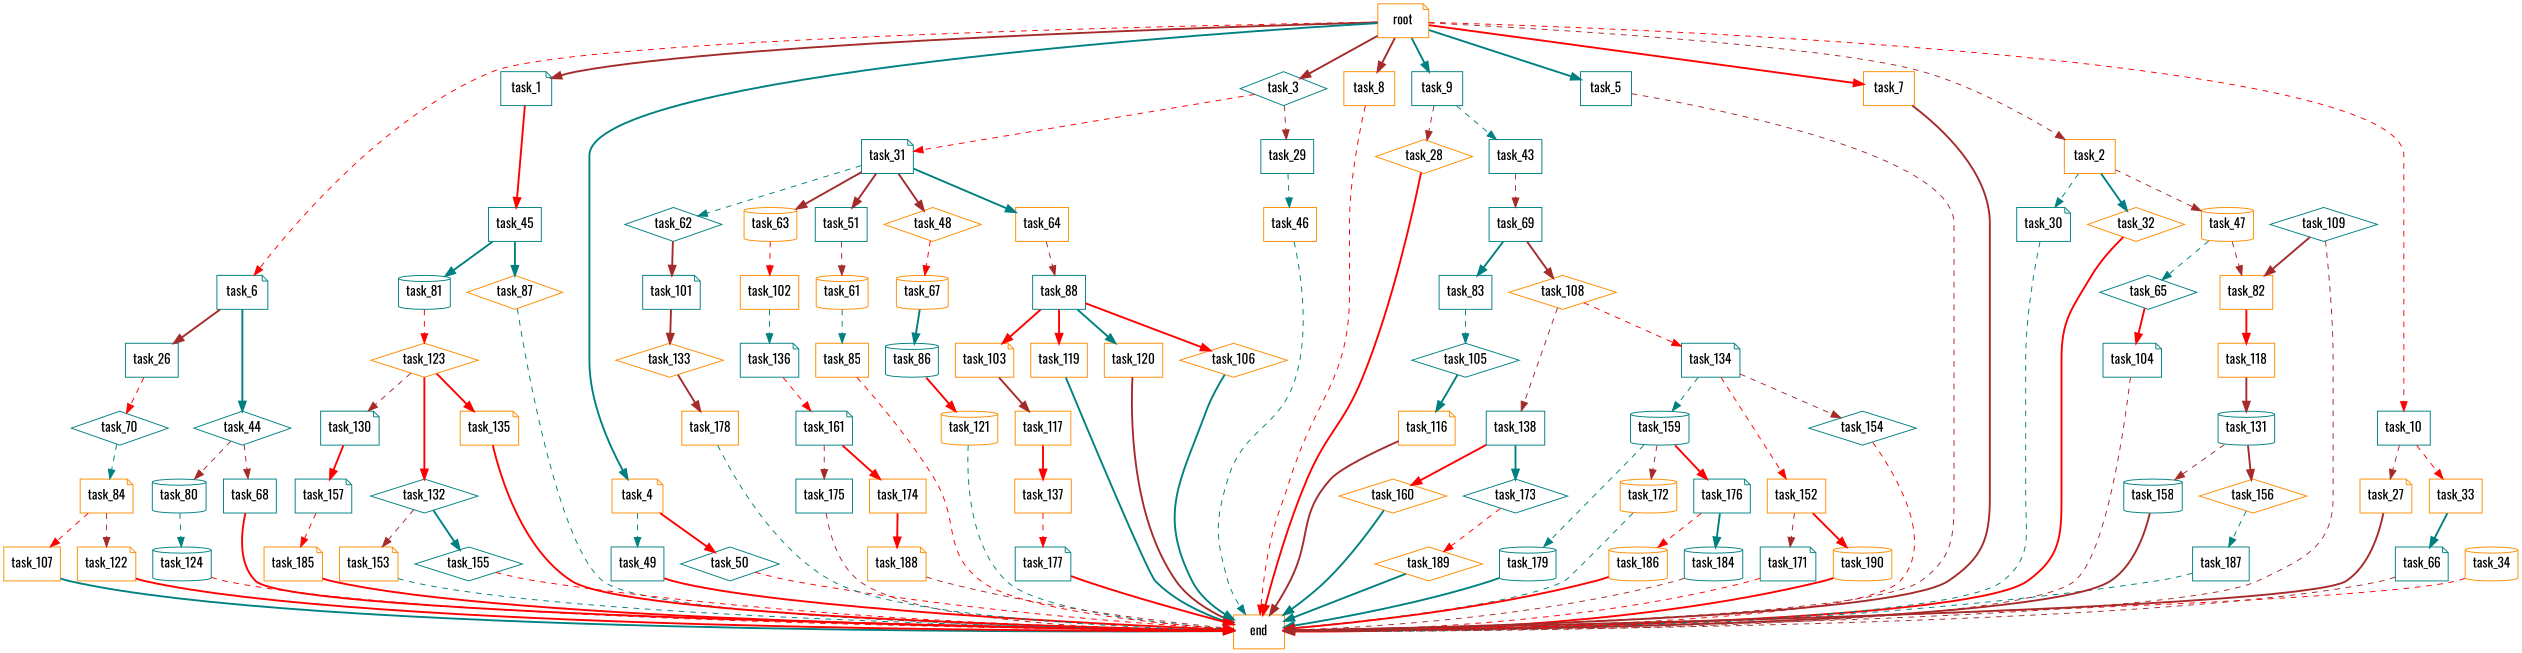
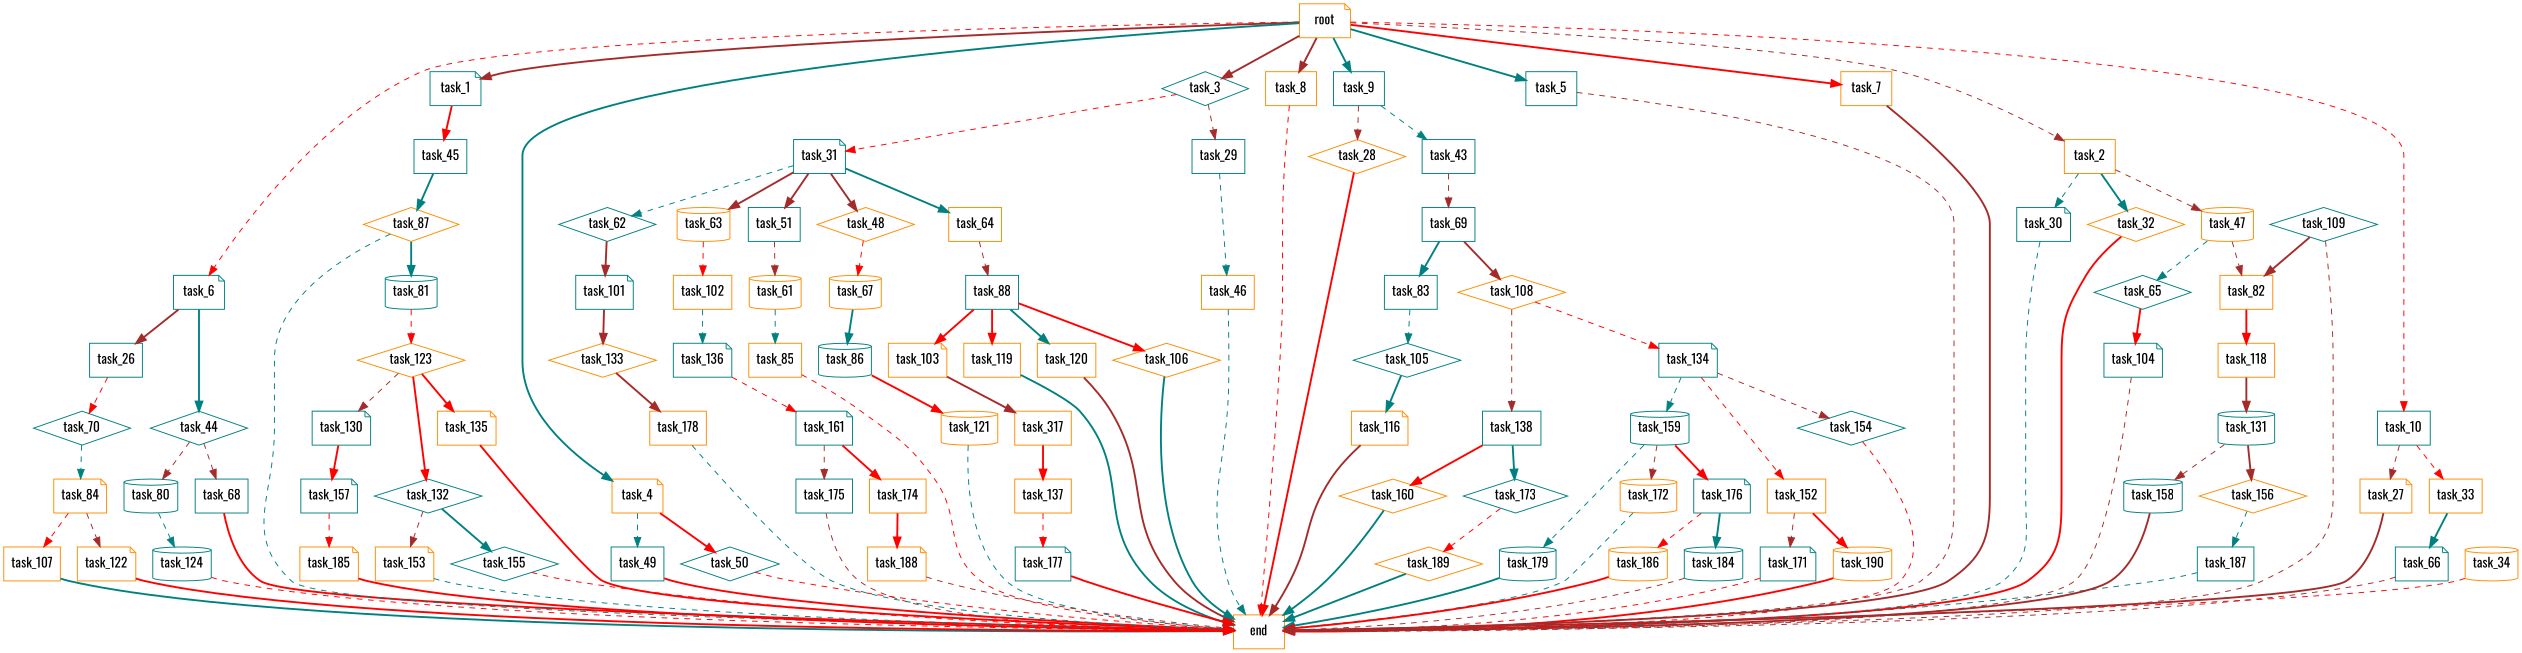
(473, 256) -> (411, 254)
(1043, 428) -> (1043, 428)
